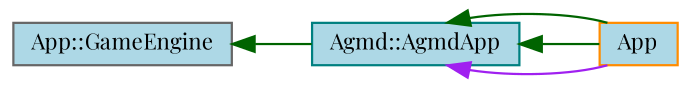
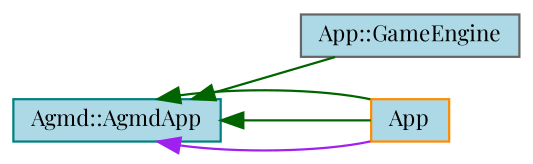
(283, 44) -> (275, 75)
